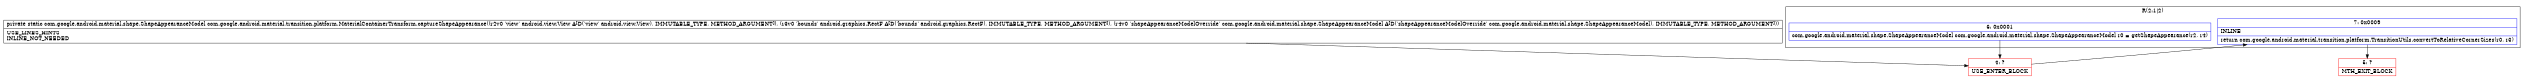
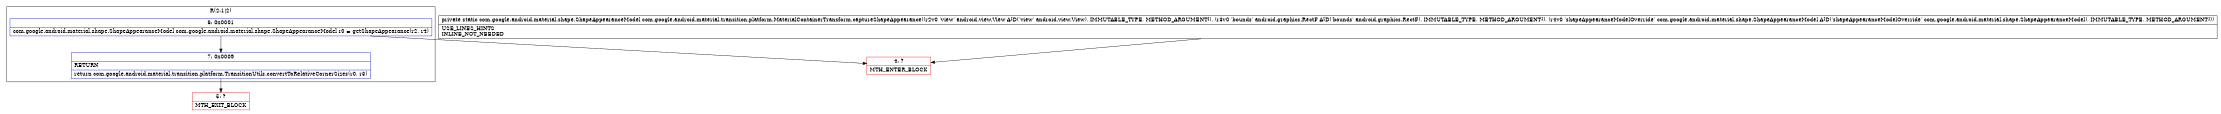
(2231, 31) -> (87, 65)
(2137, 55) -> (221, 42)
(2000, 71) -> (899, 70)
